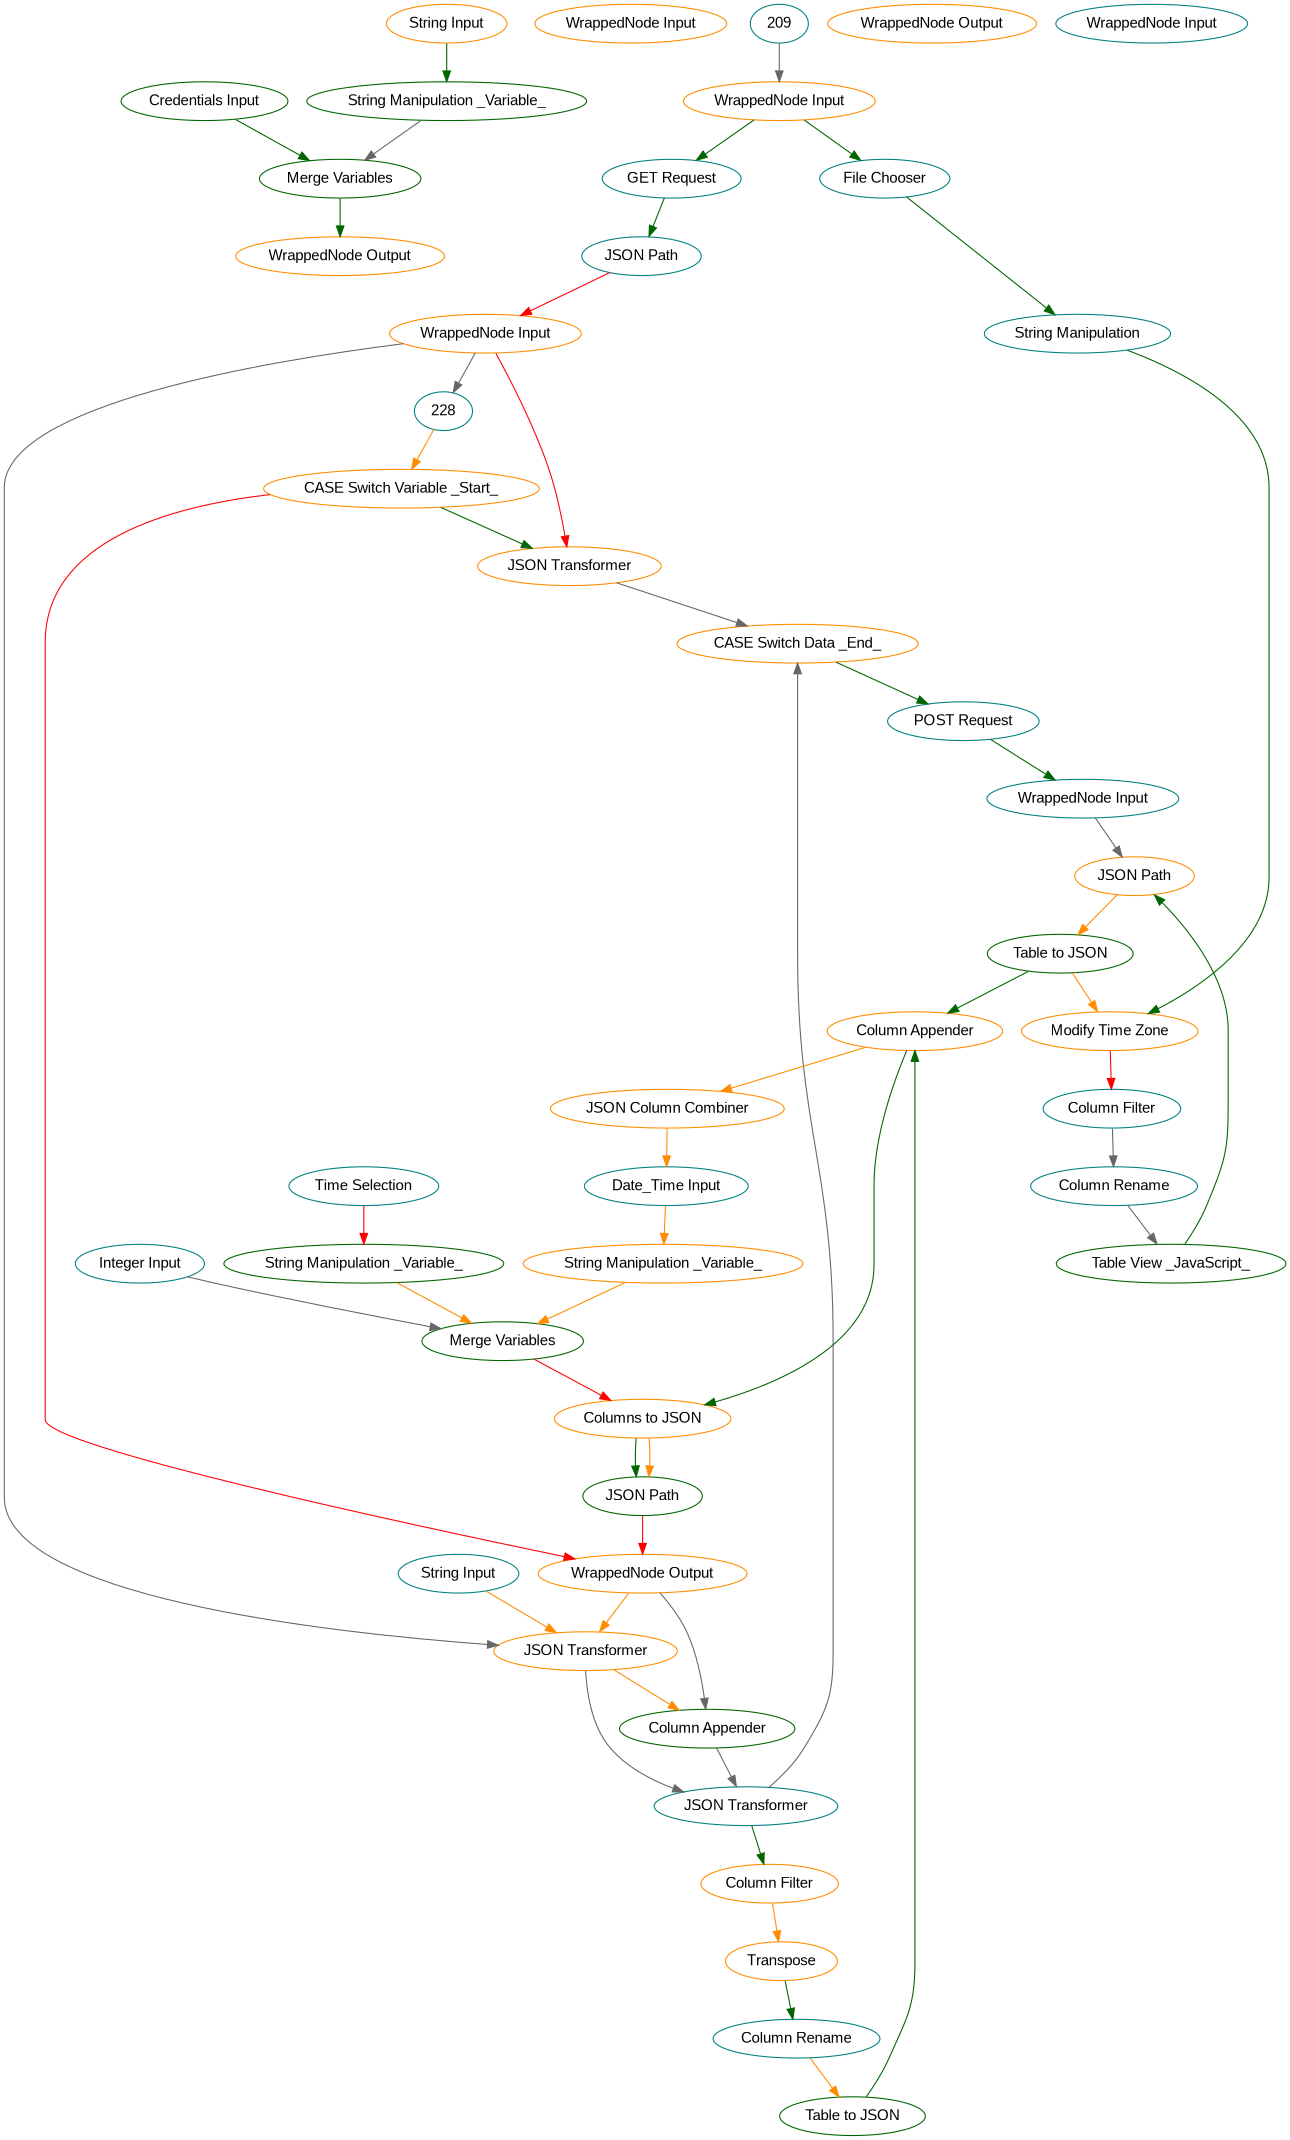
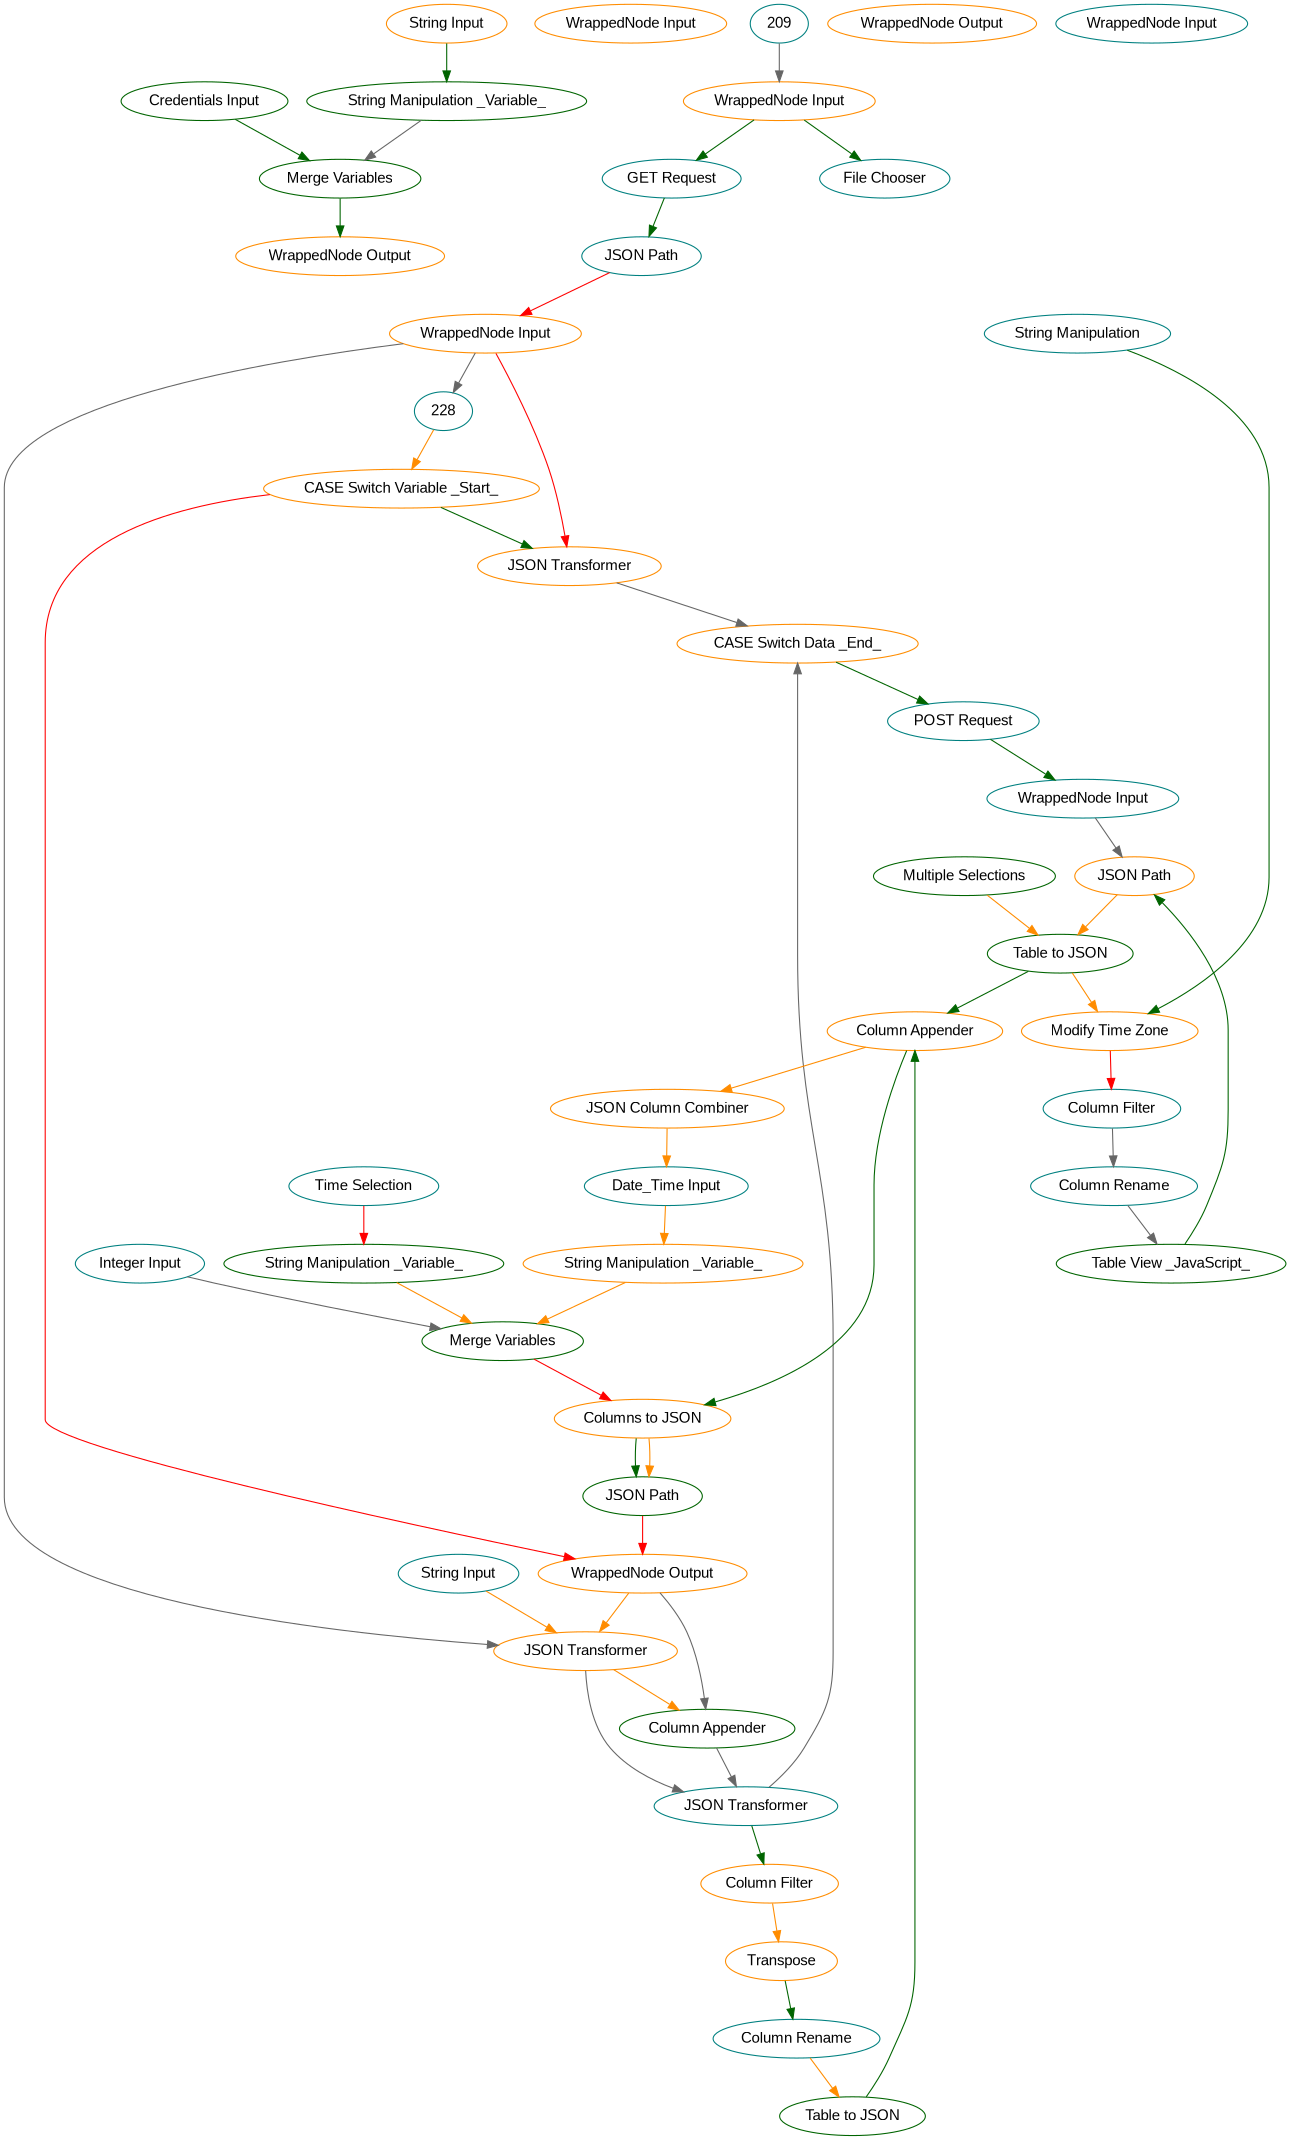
(976, 252) -> none
none -> (964, 876)
